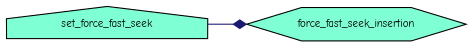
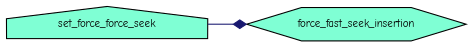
(107, 24) -> (107, 24)
